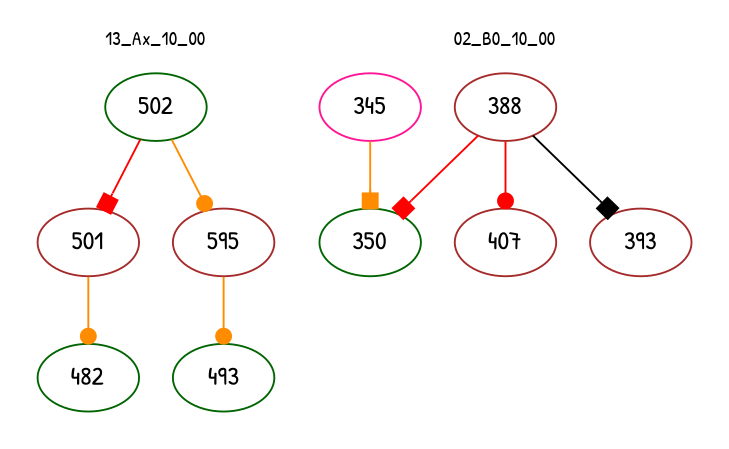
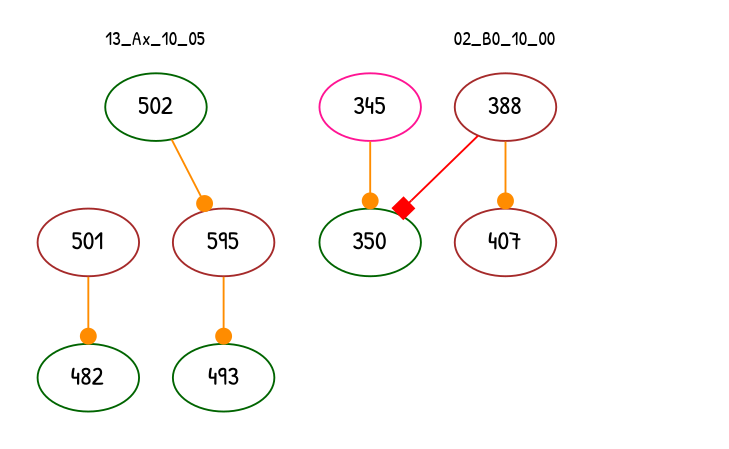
(156, 40) -> (156, 40)
(126, 166) -> none
(370, 167) -> (370, 167)
(505, 167) -> (505, 167)
(641, 242) -> none
